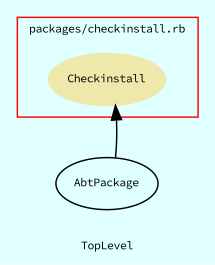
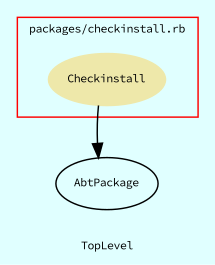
(117, 139) -> (97, 126)
